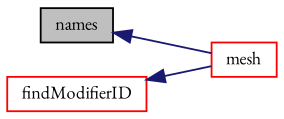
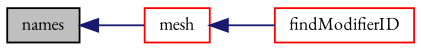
(188, 71) -> (251, 25)
